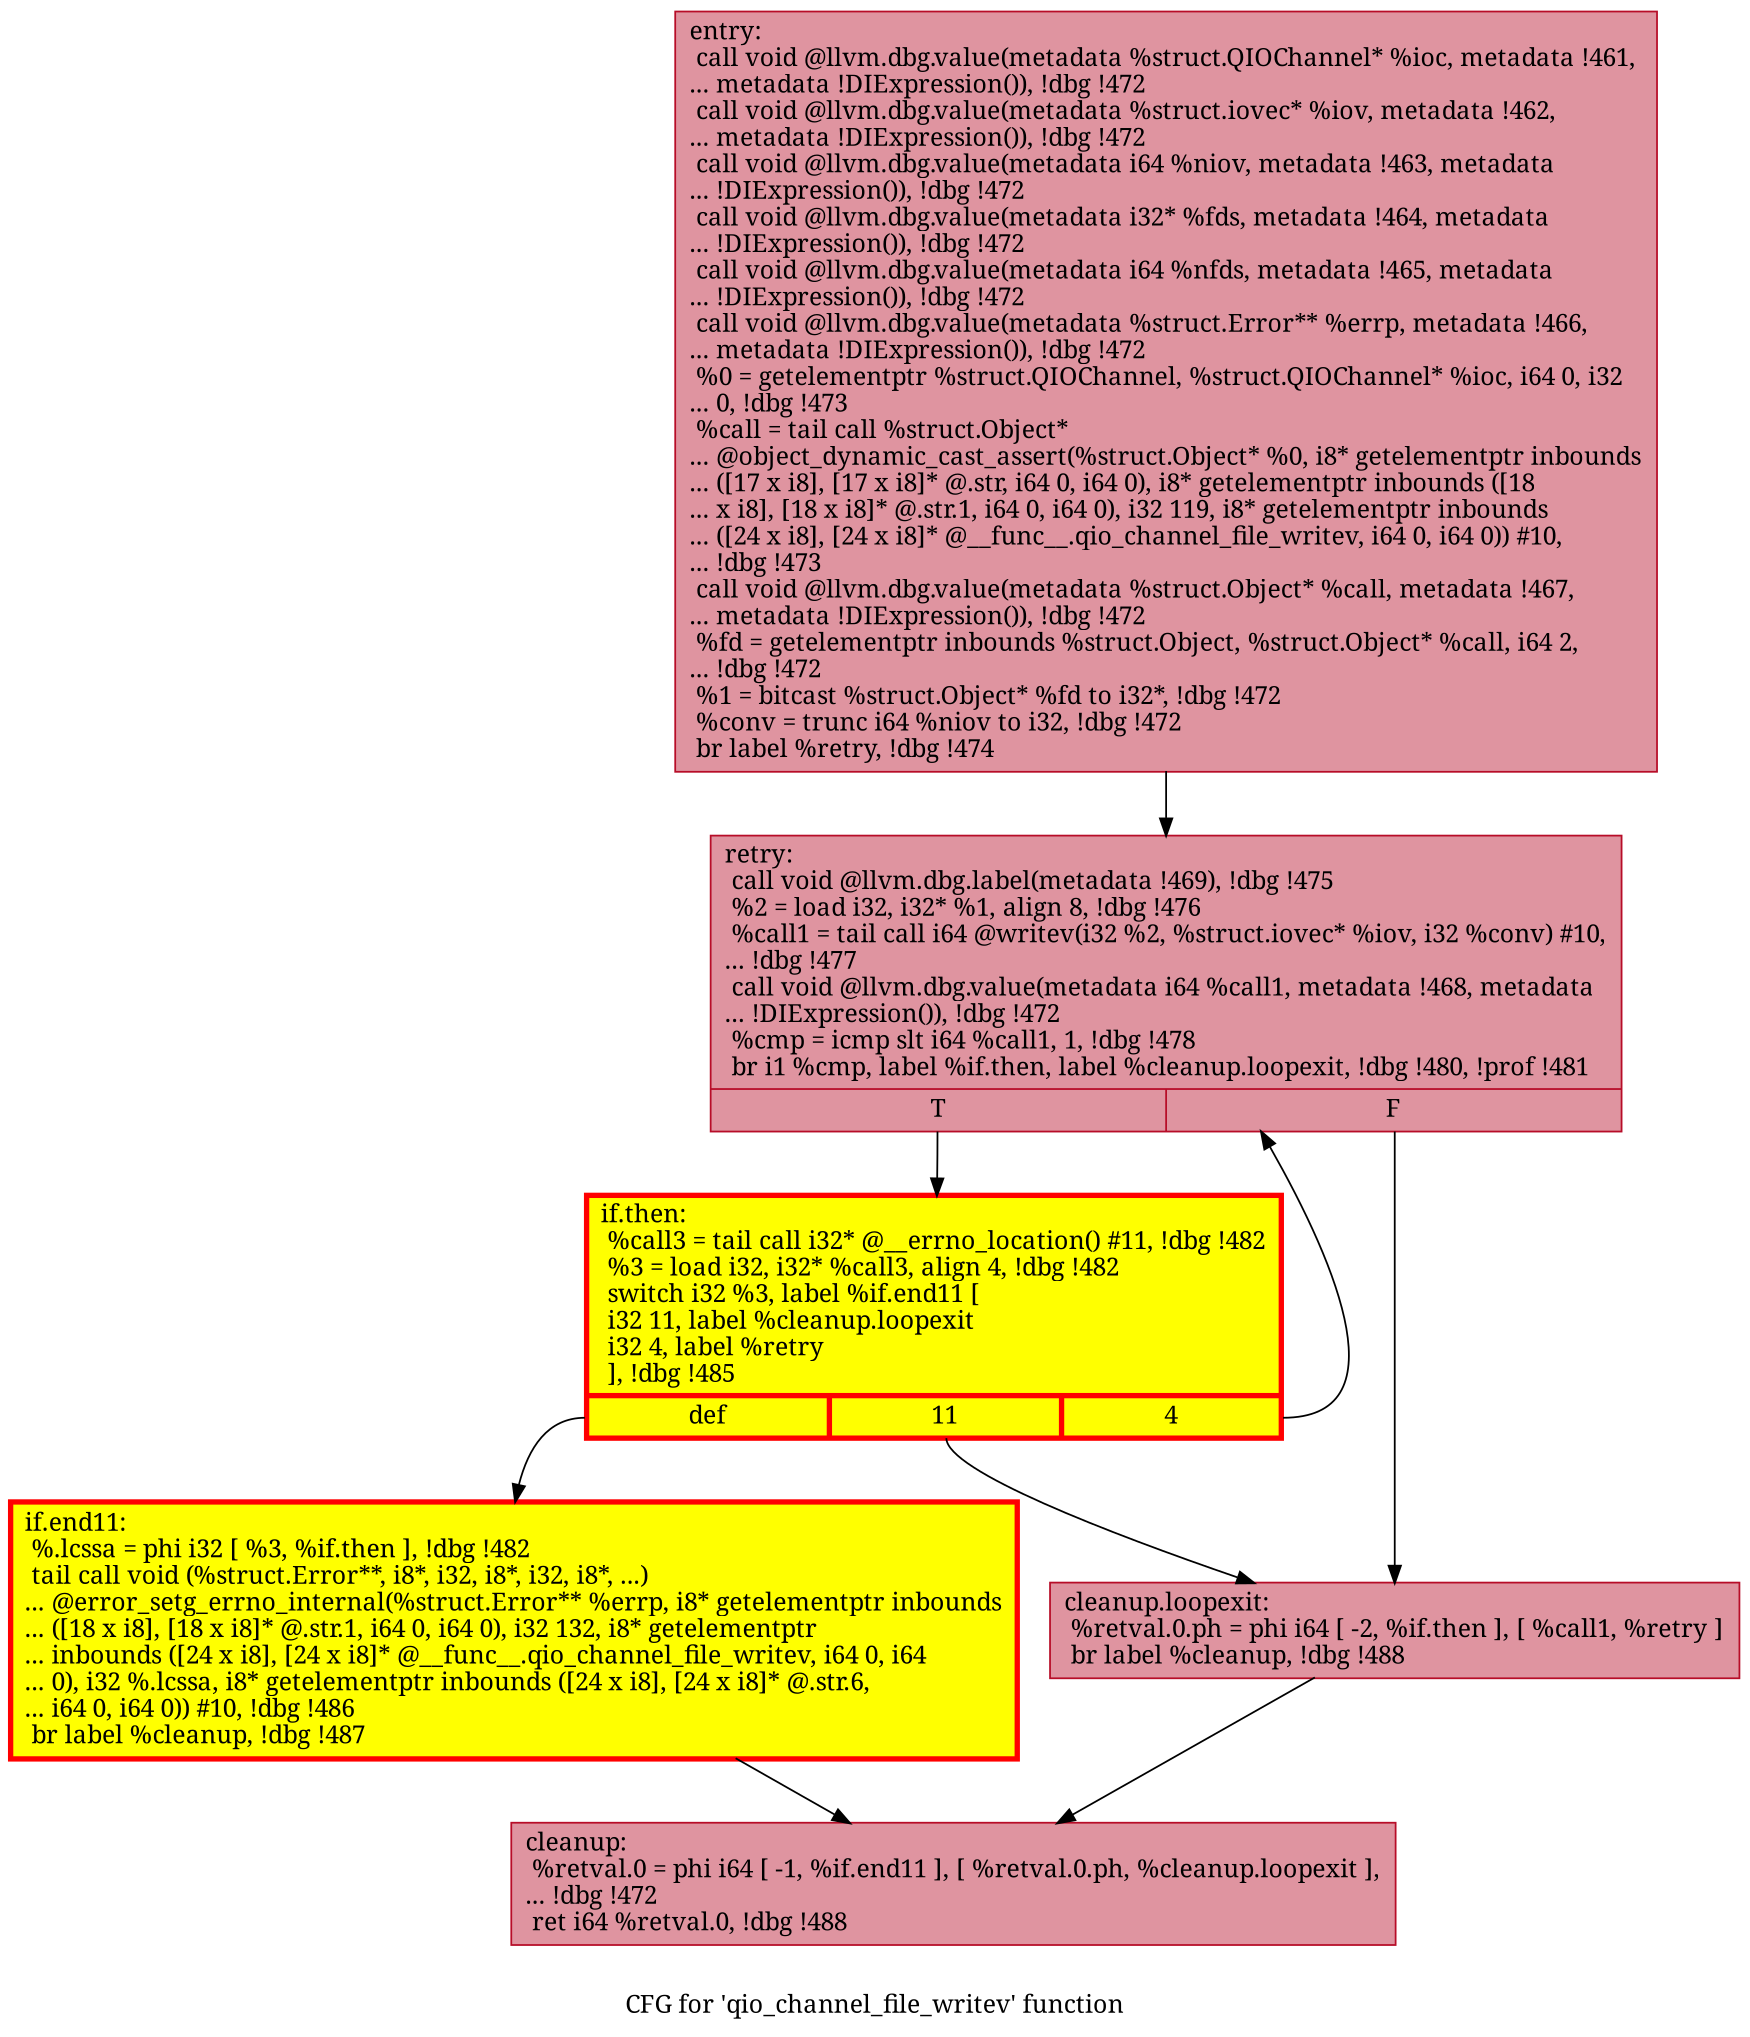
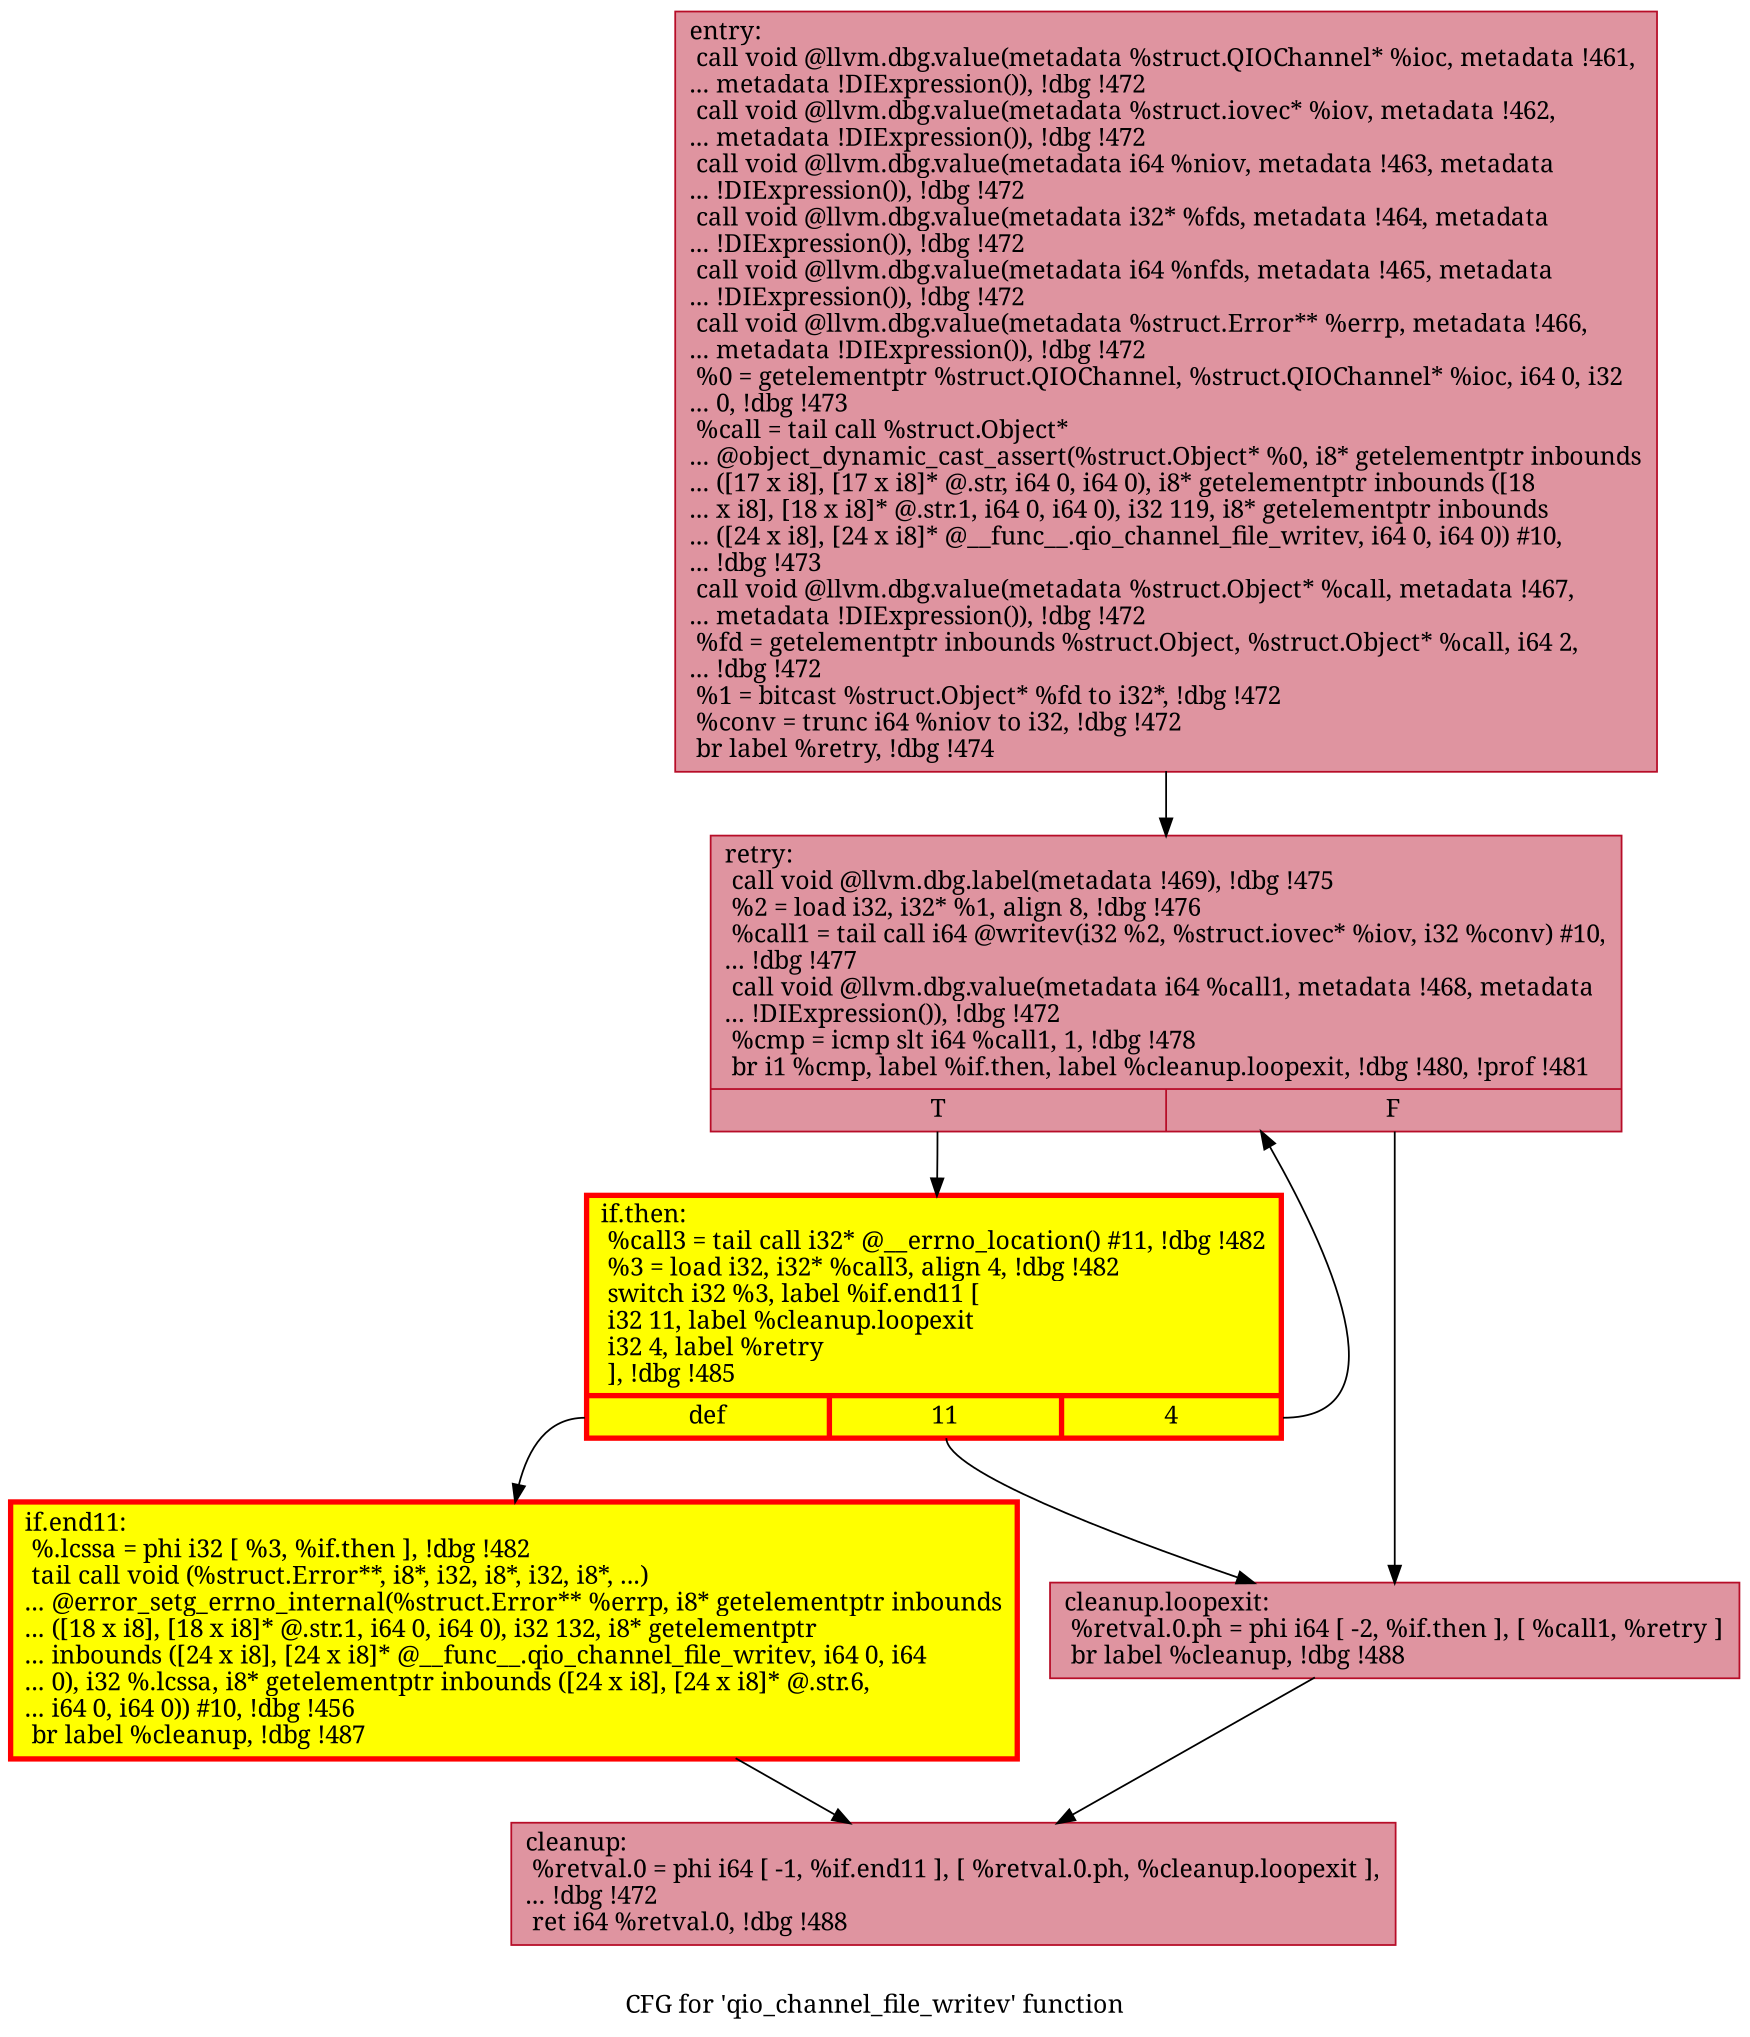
(191, 1709) -> (191, 1709)
